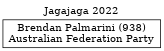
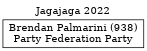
(82, 34) -> (73, 34)
